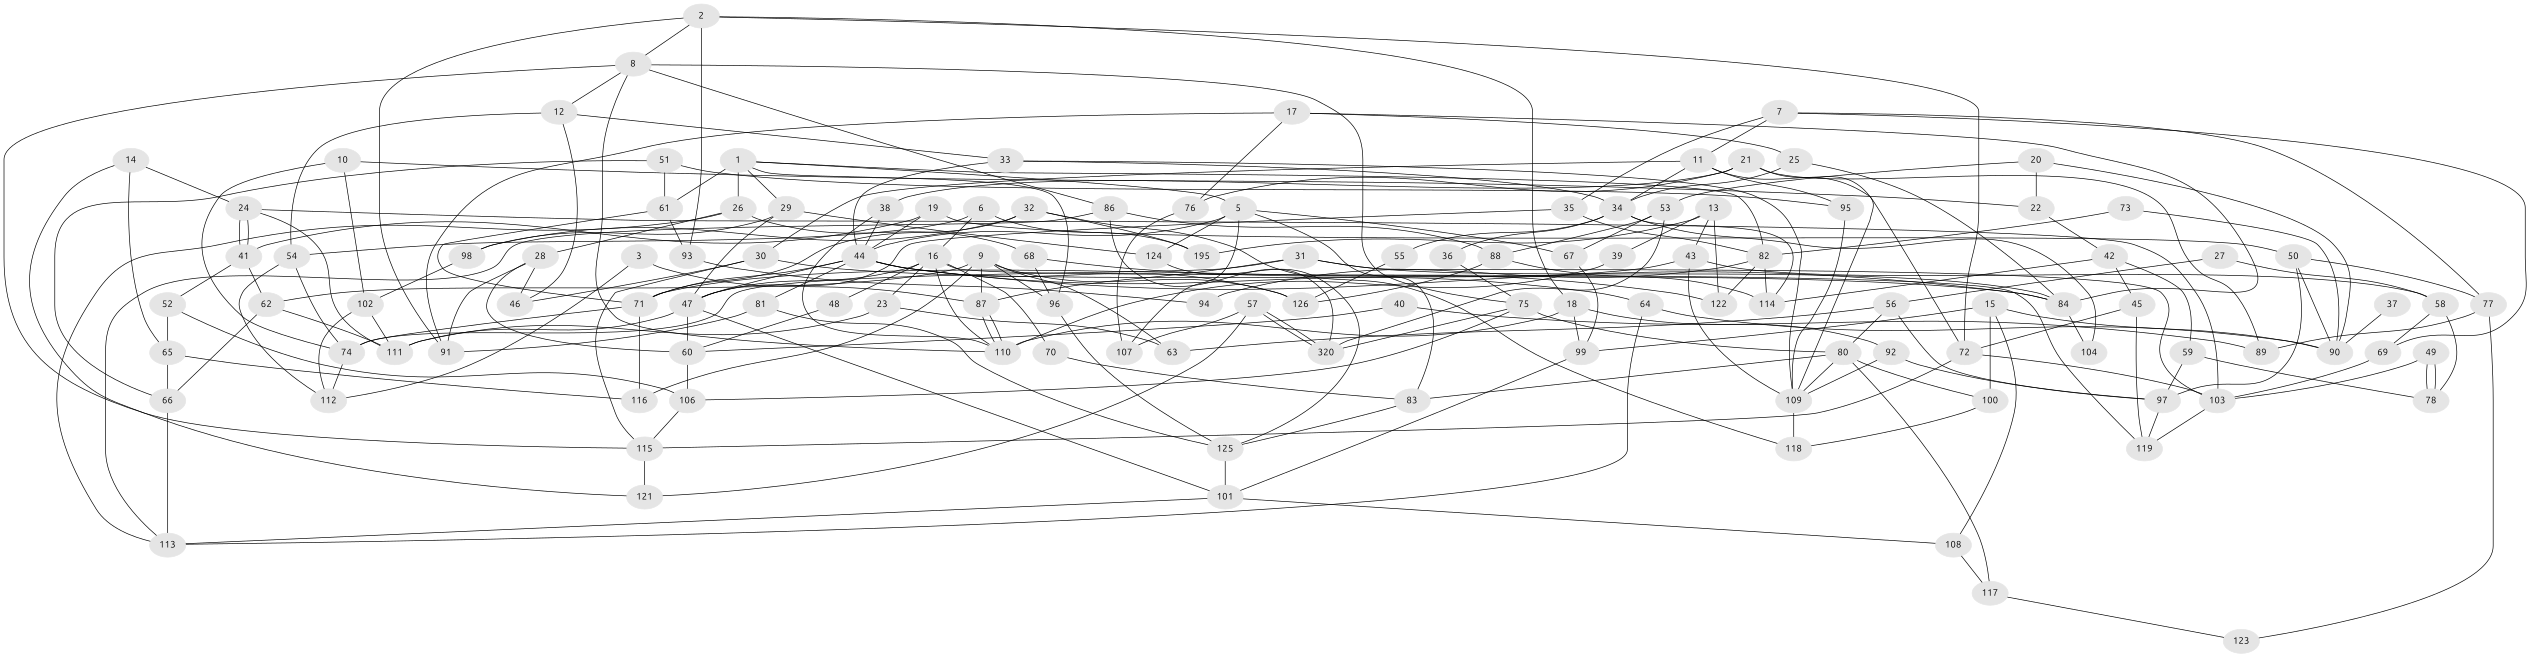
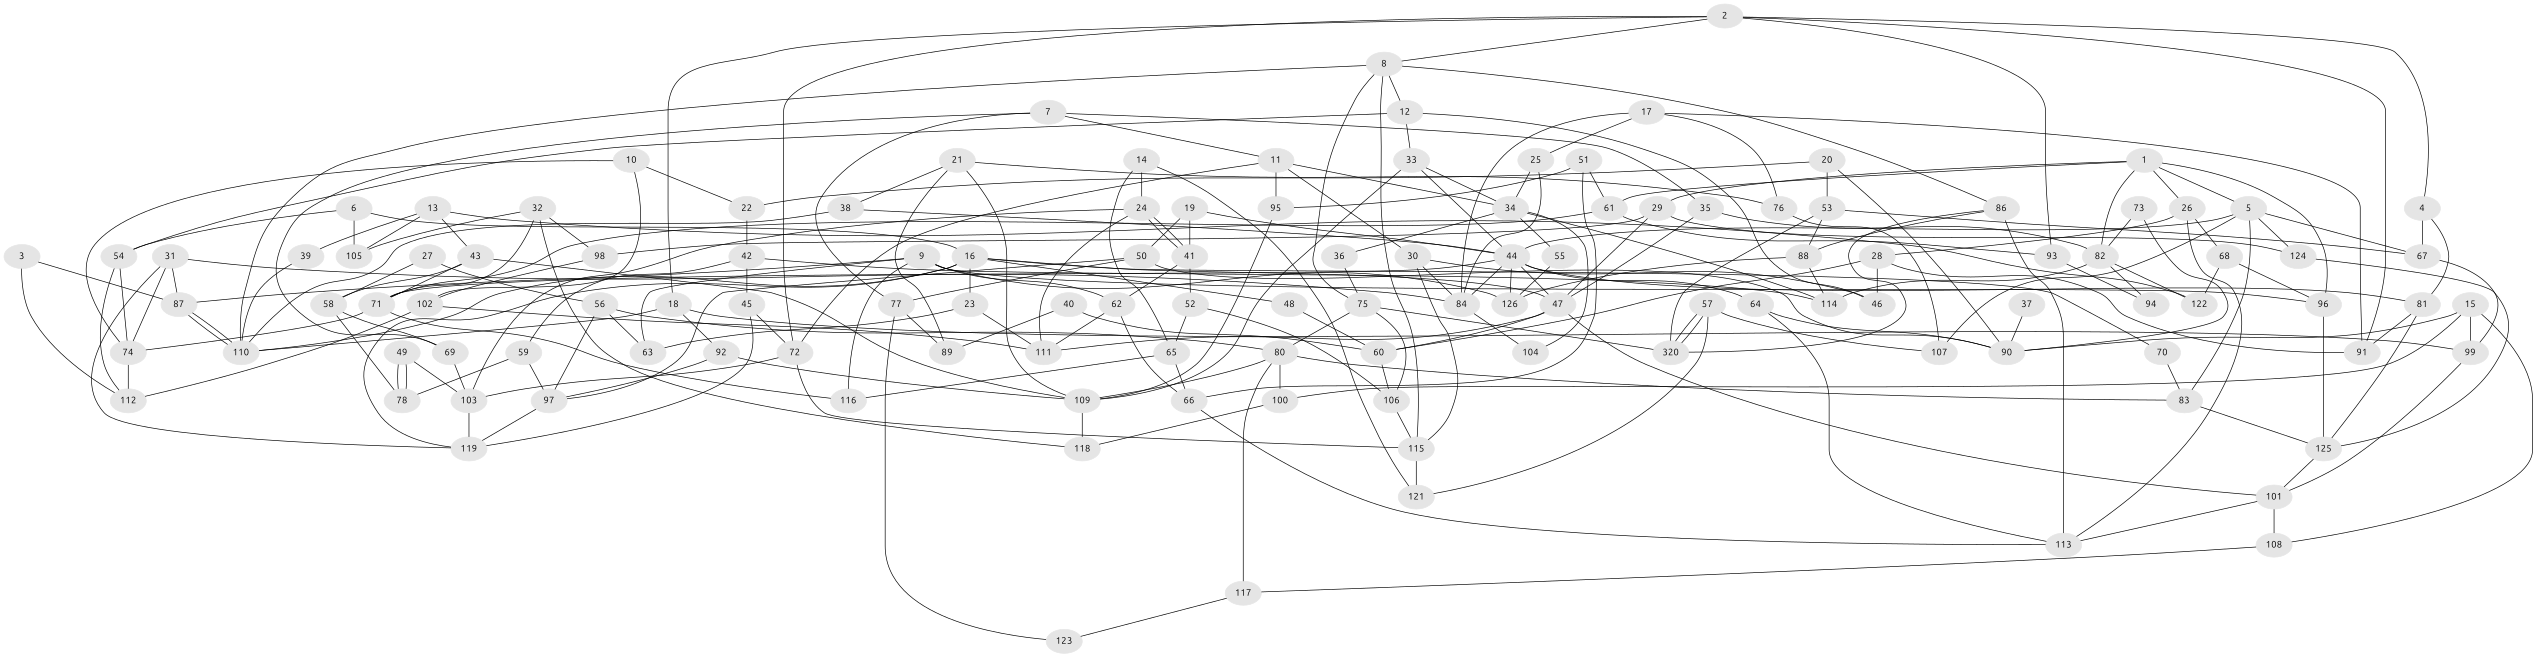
none -> (2422, 208)
(1202, 257) -> (354, 257)
(1803, 271) -> (191, 433)
